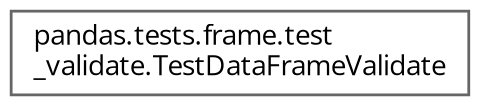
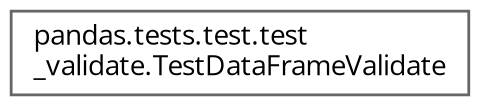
(240, 53) -> (240, 53)
